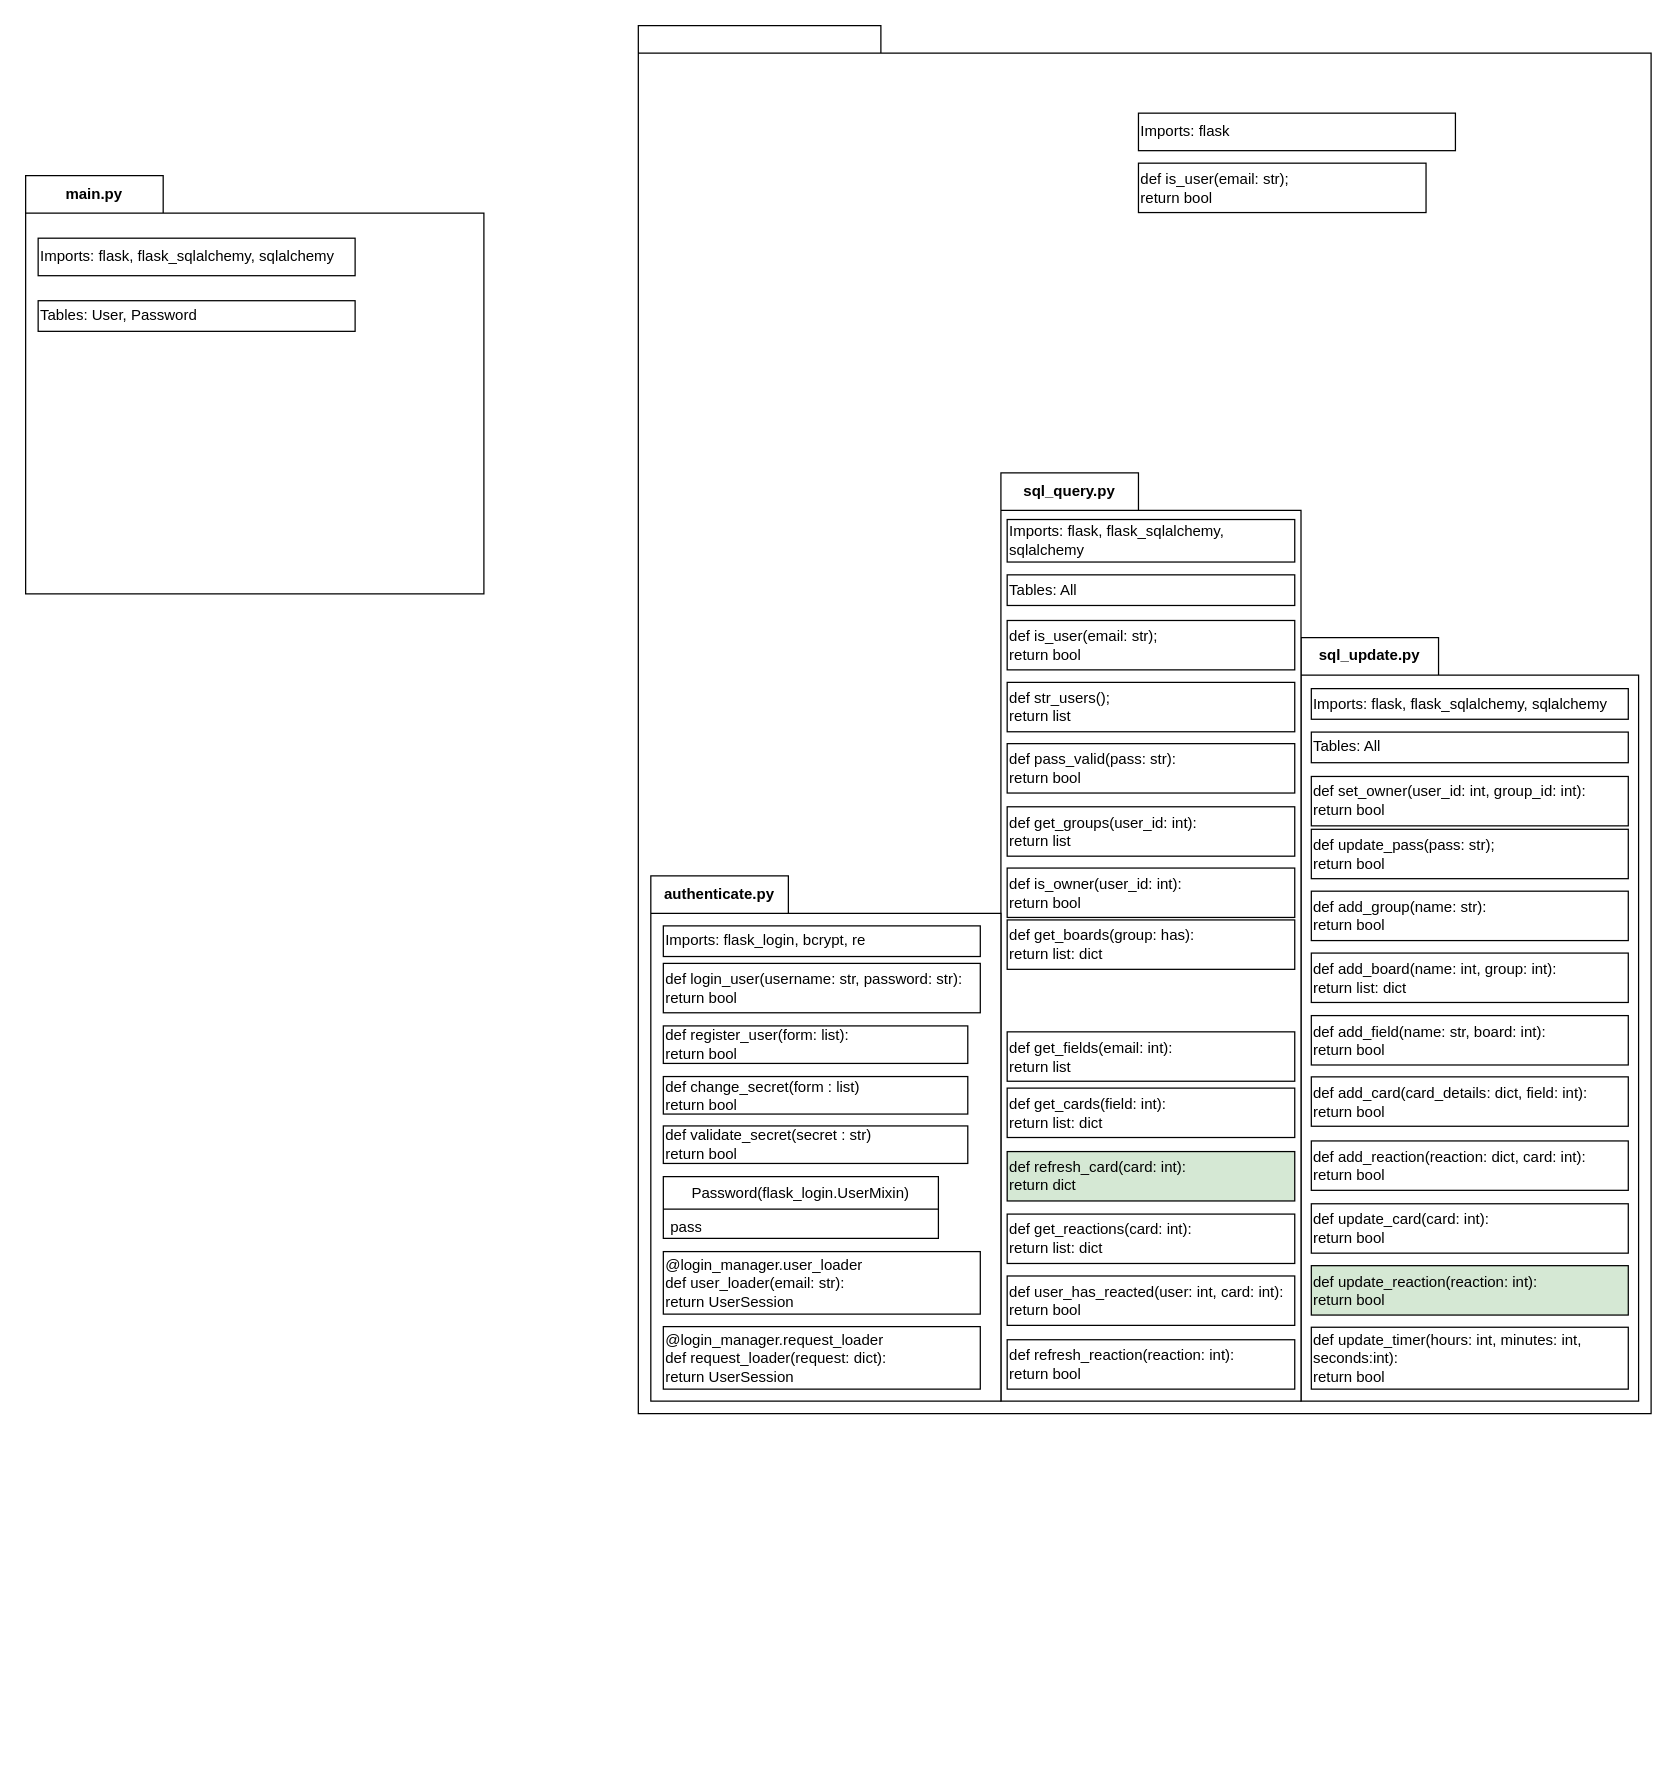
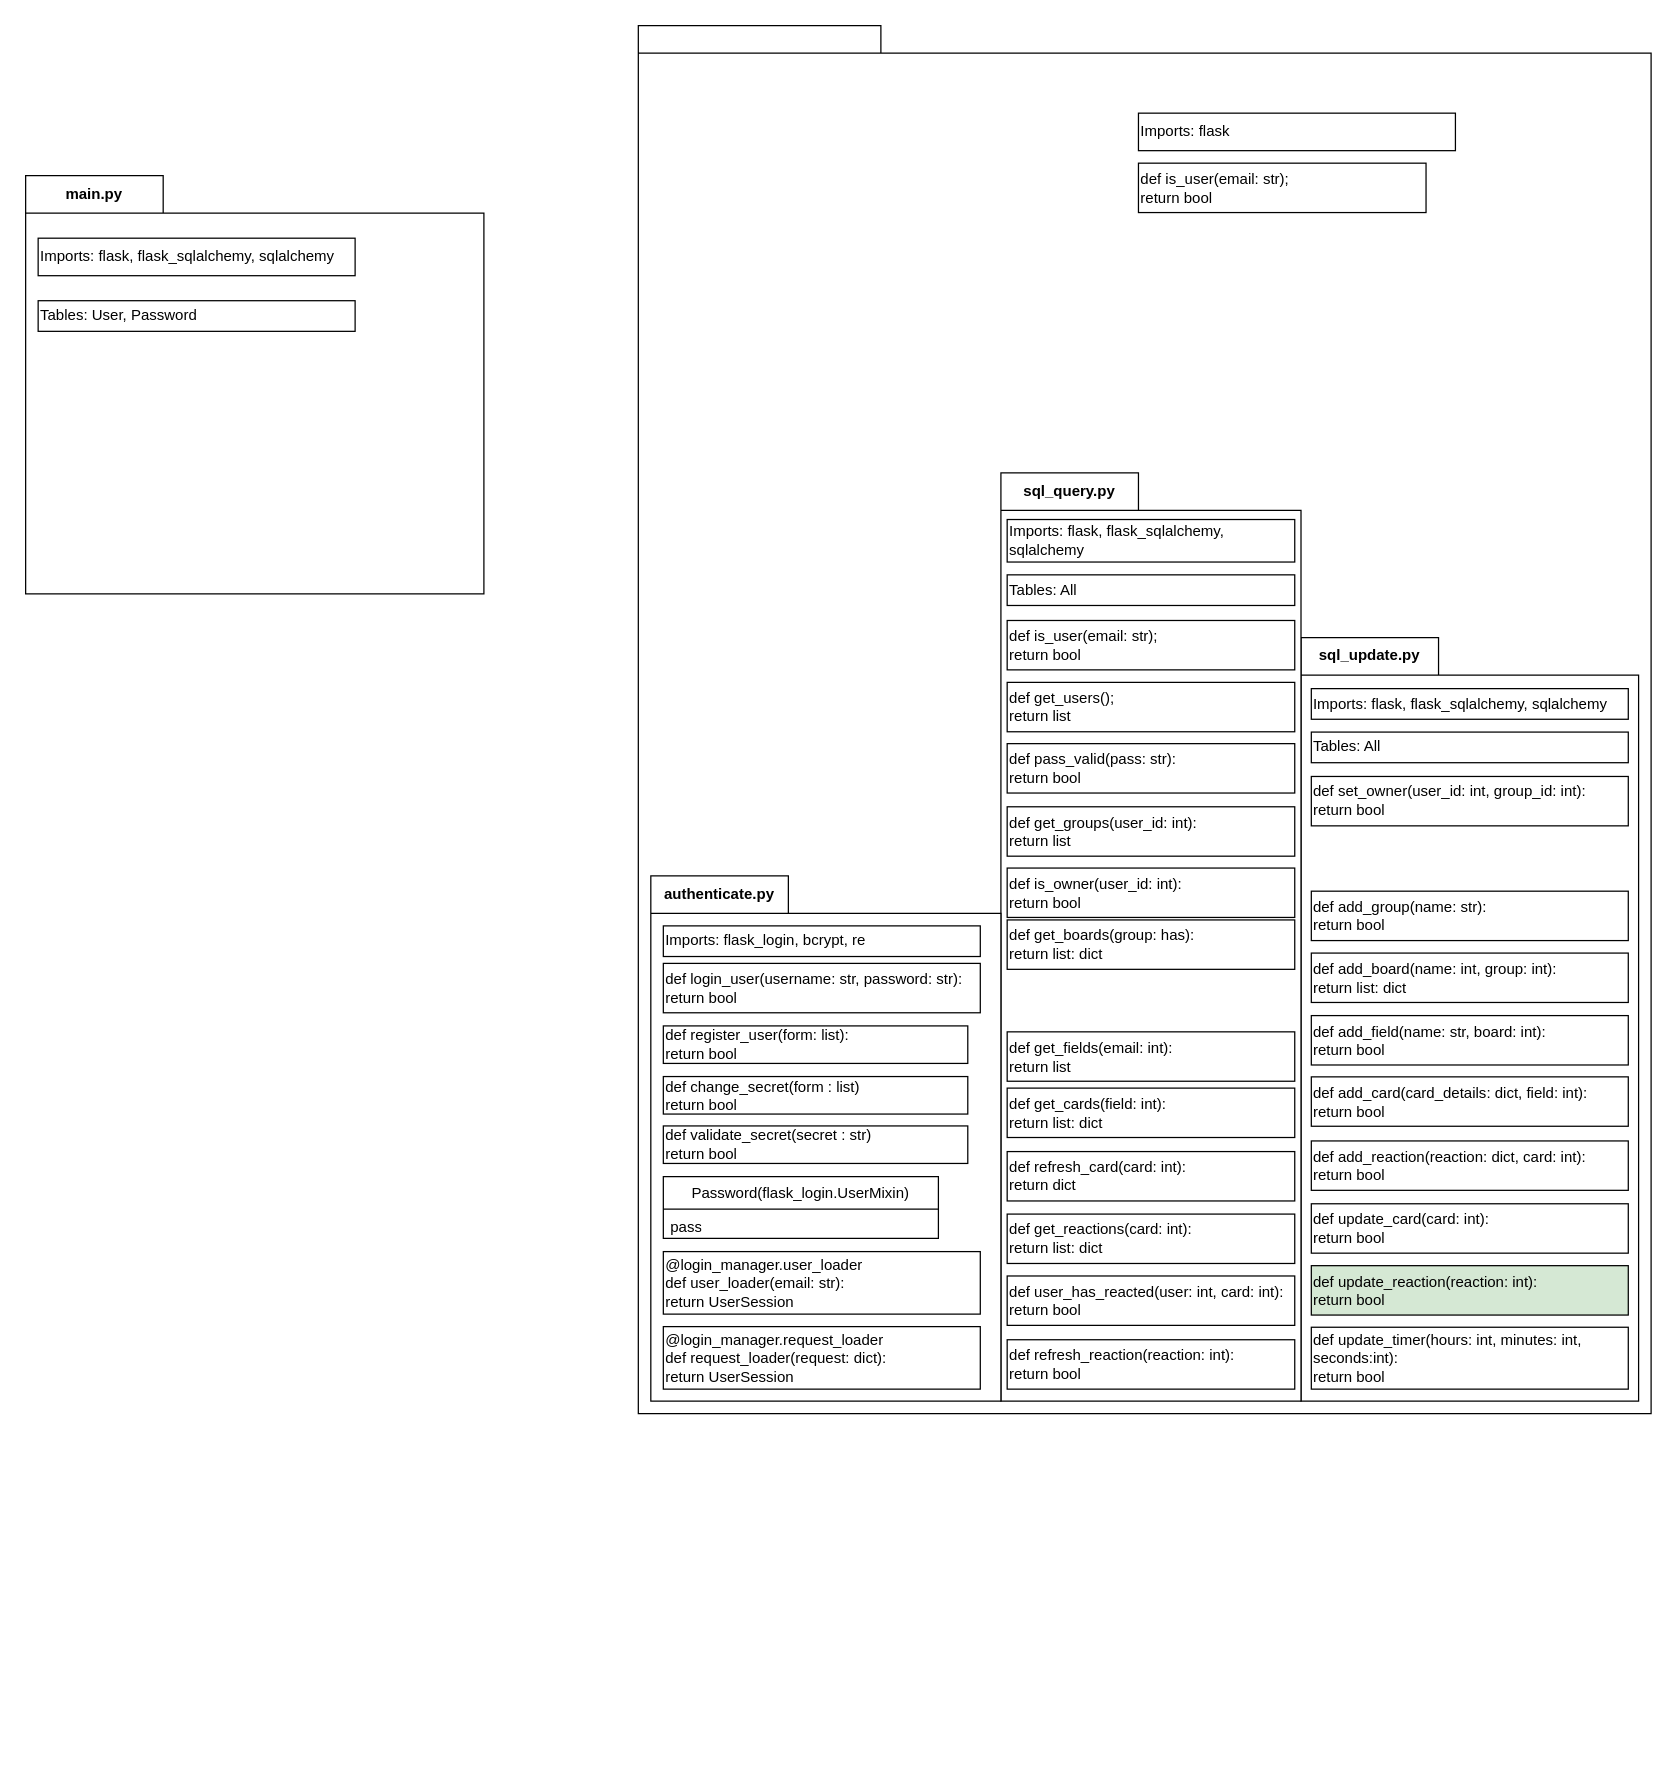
(1073, 707) -> (1073, 707)
(1469, 854) -> none
(1151, 1176) -> (1151, 1176)
